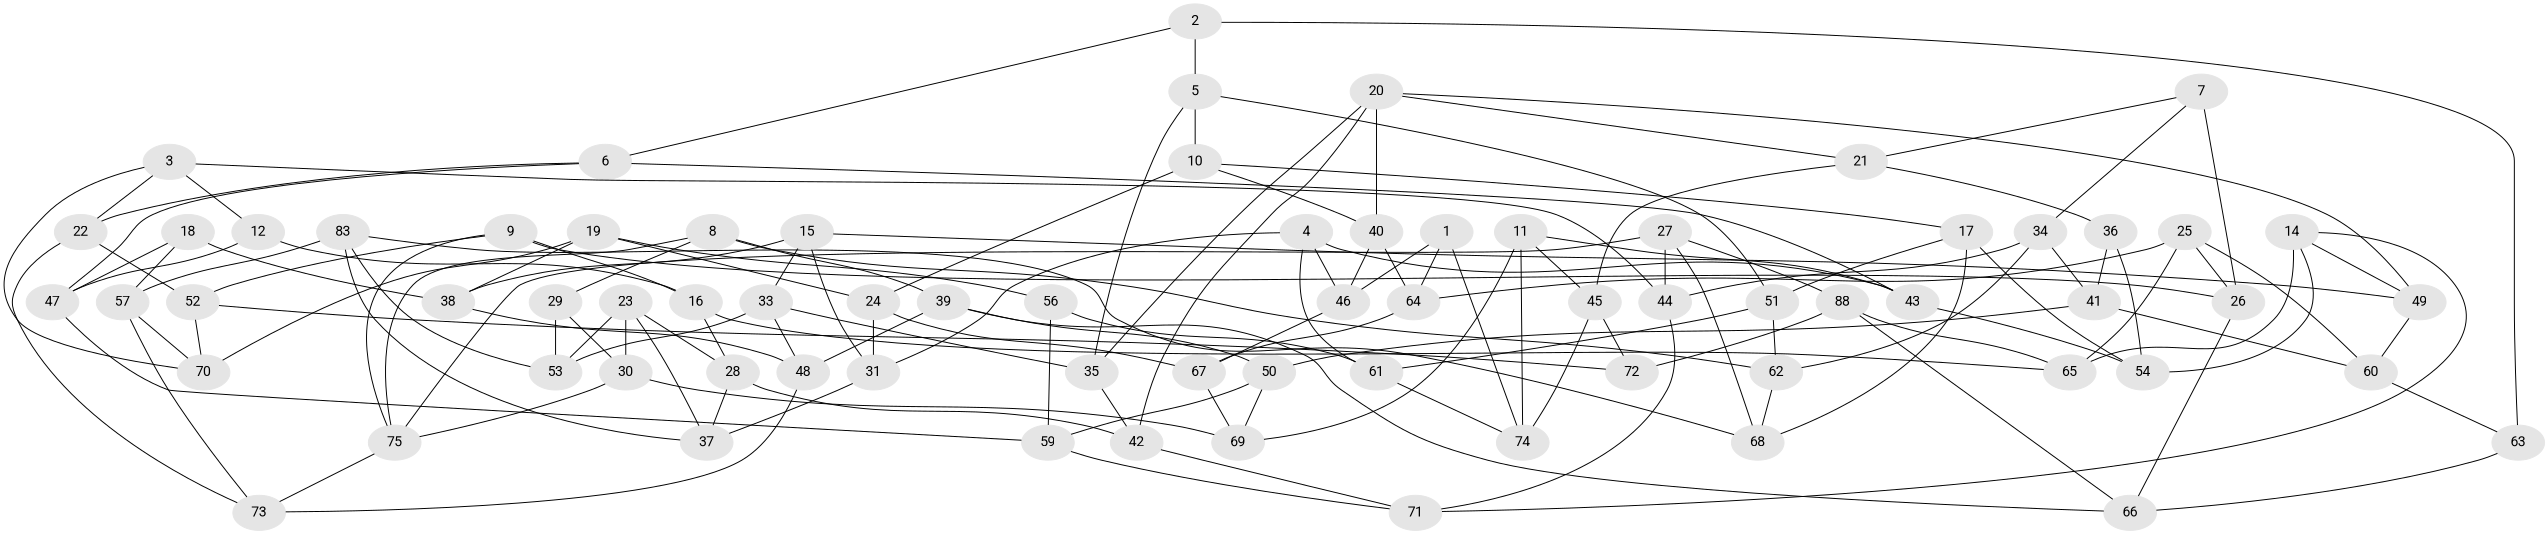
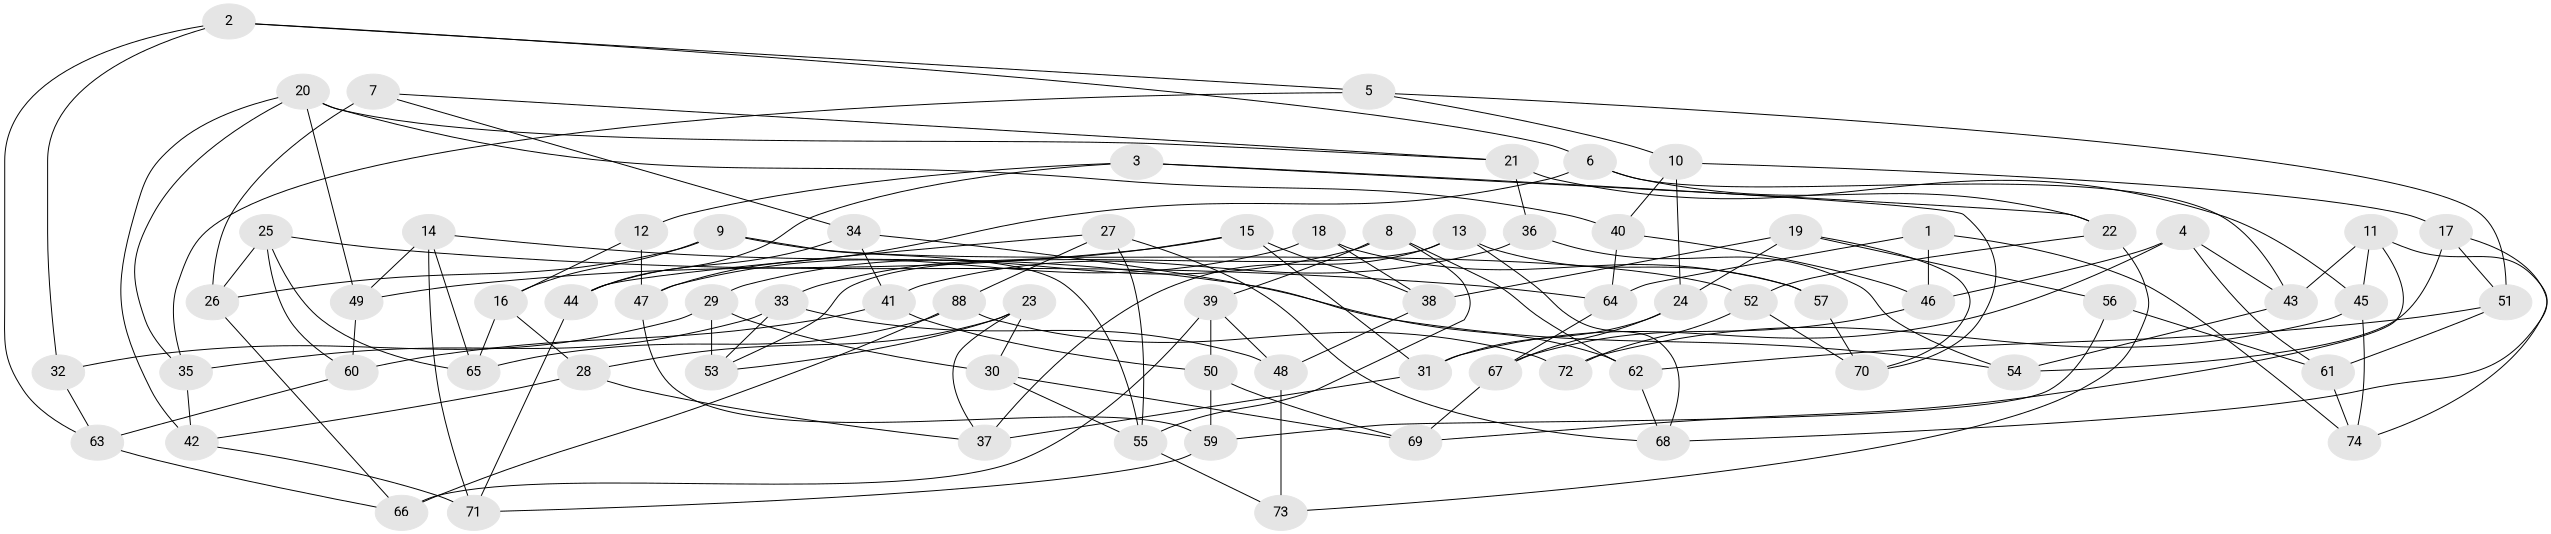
(343, 232) -> (1459, 232)
none -> (58, 372)
(183, 412) -> none
(395, 443) -> (1141, 443)
